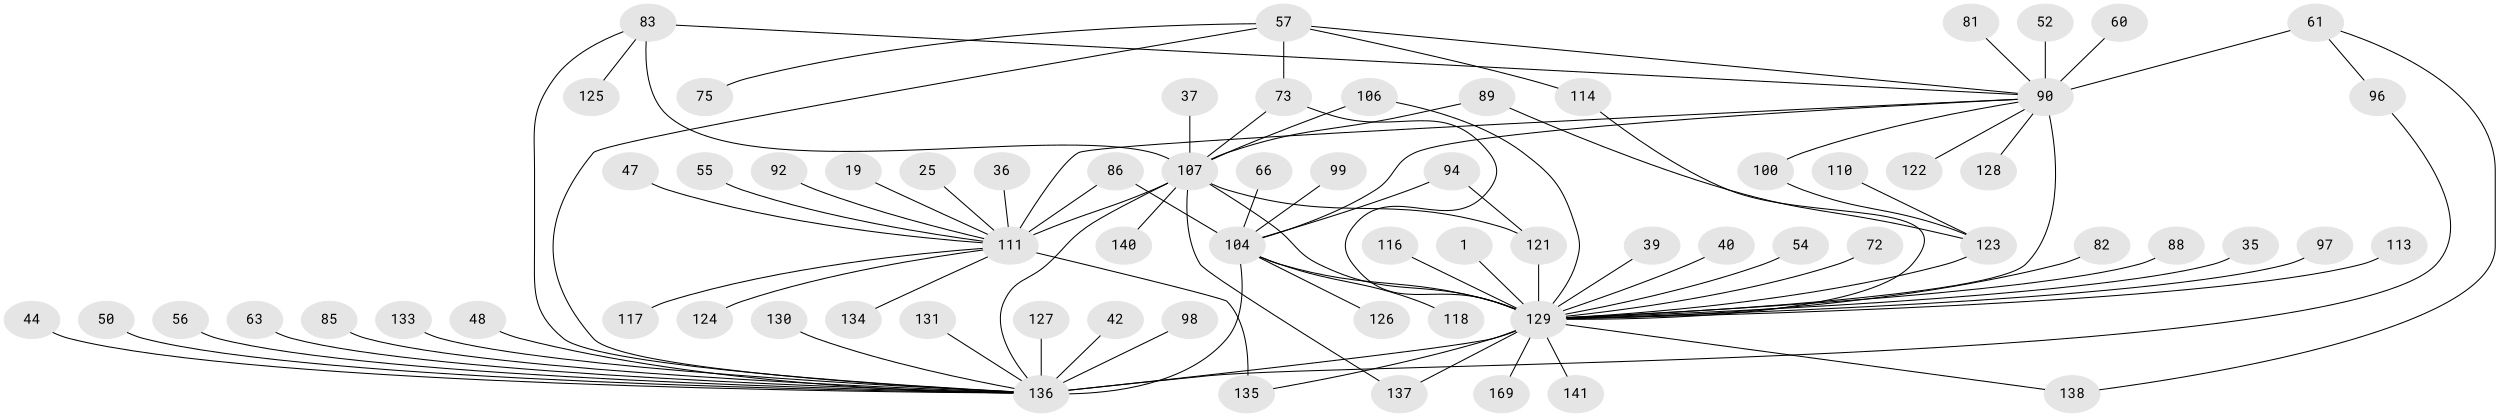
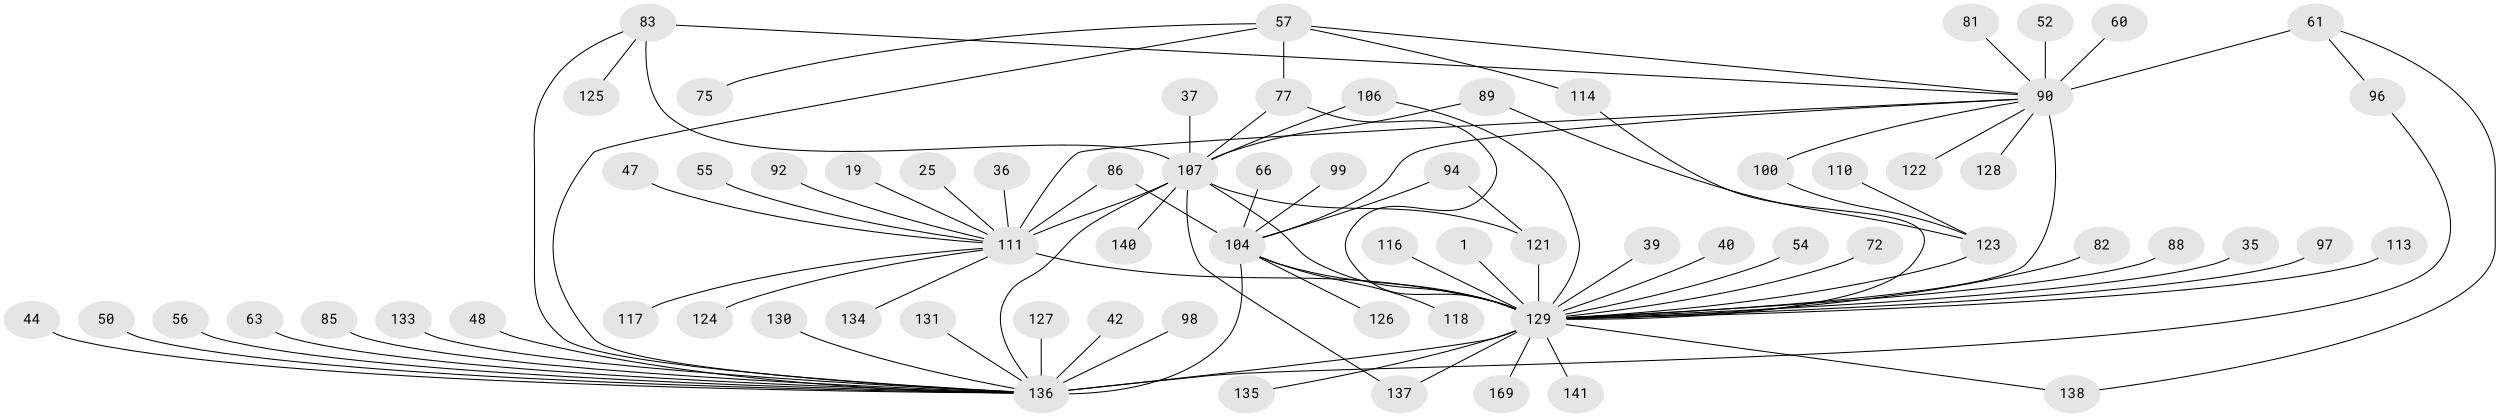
(1284, 97) -> (1284, 97)
(1170, 286) -> (1276, 278)
